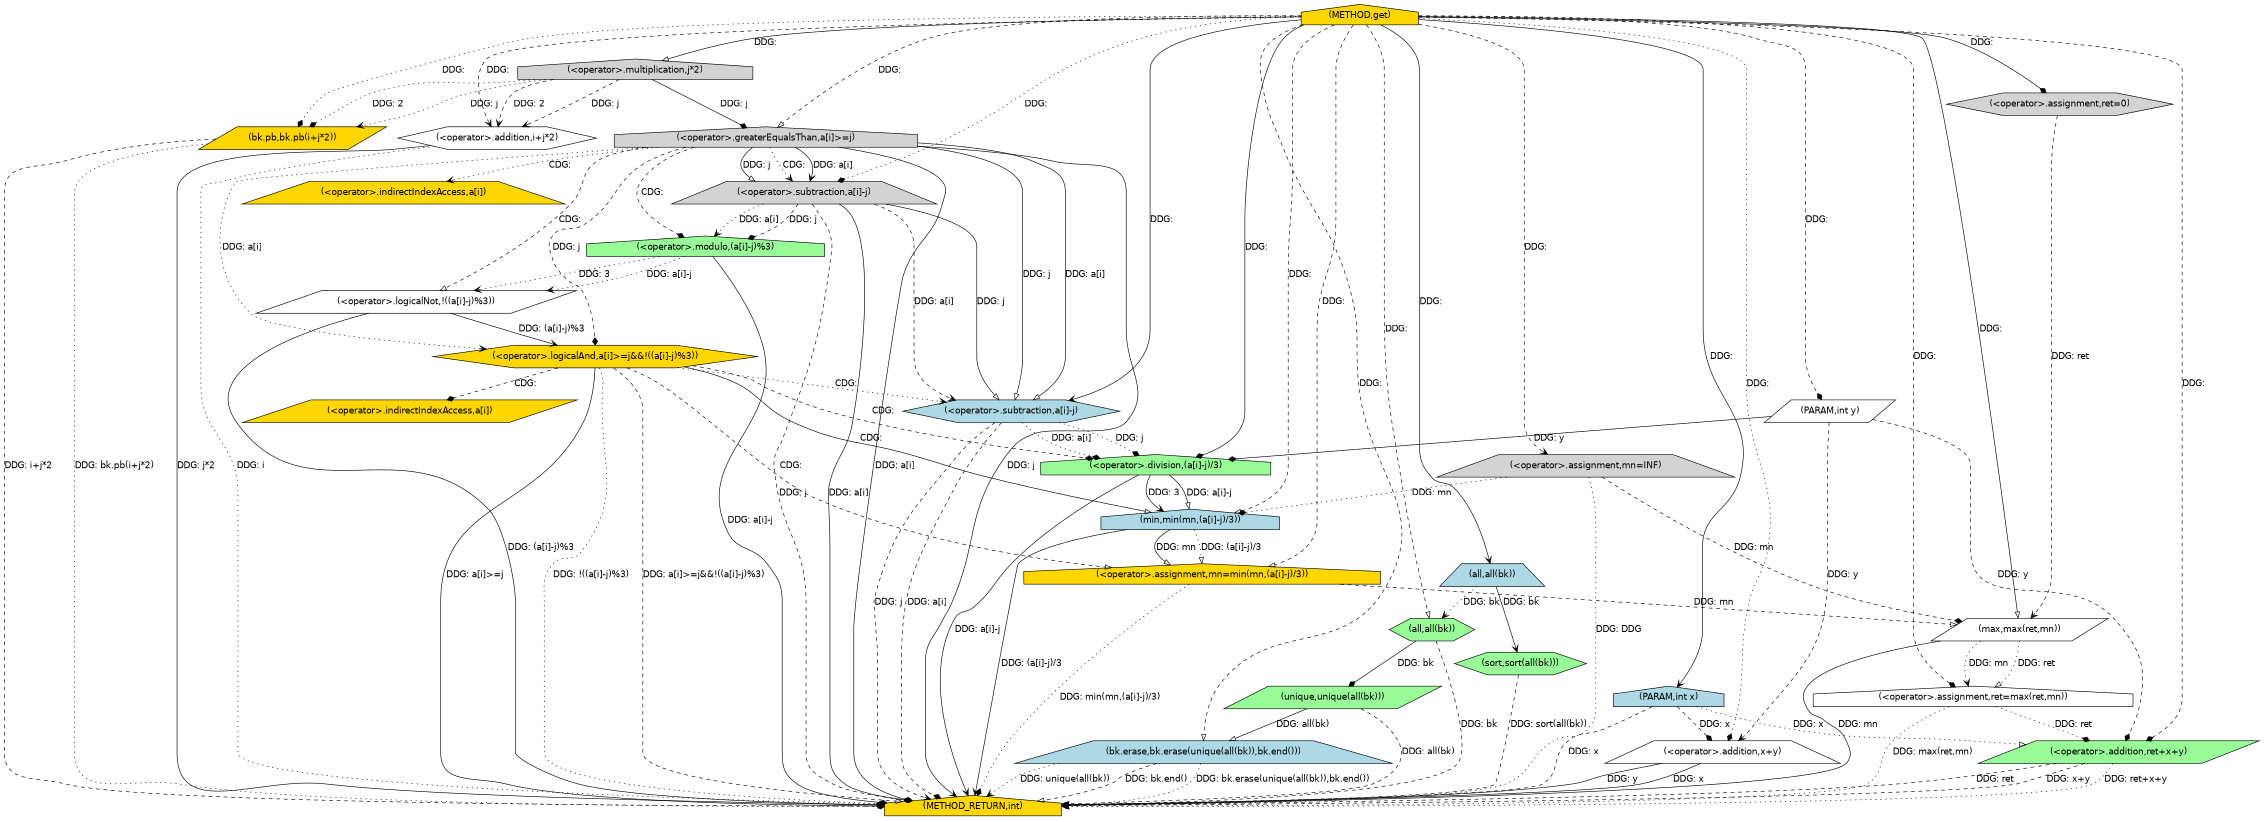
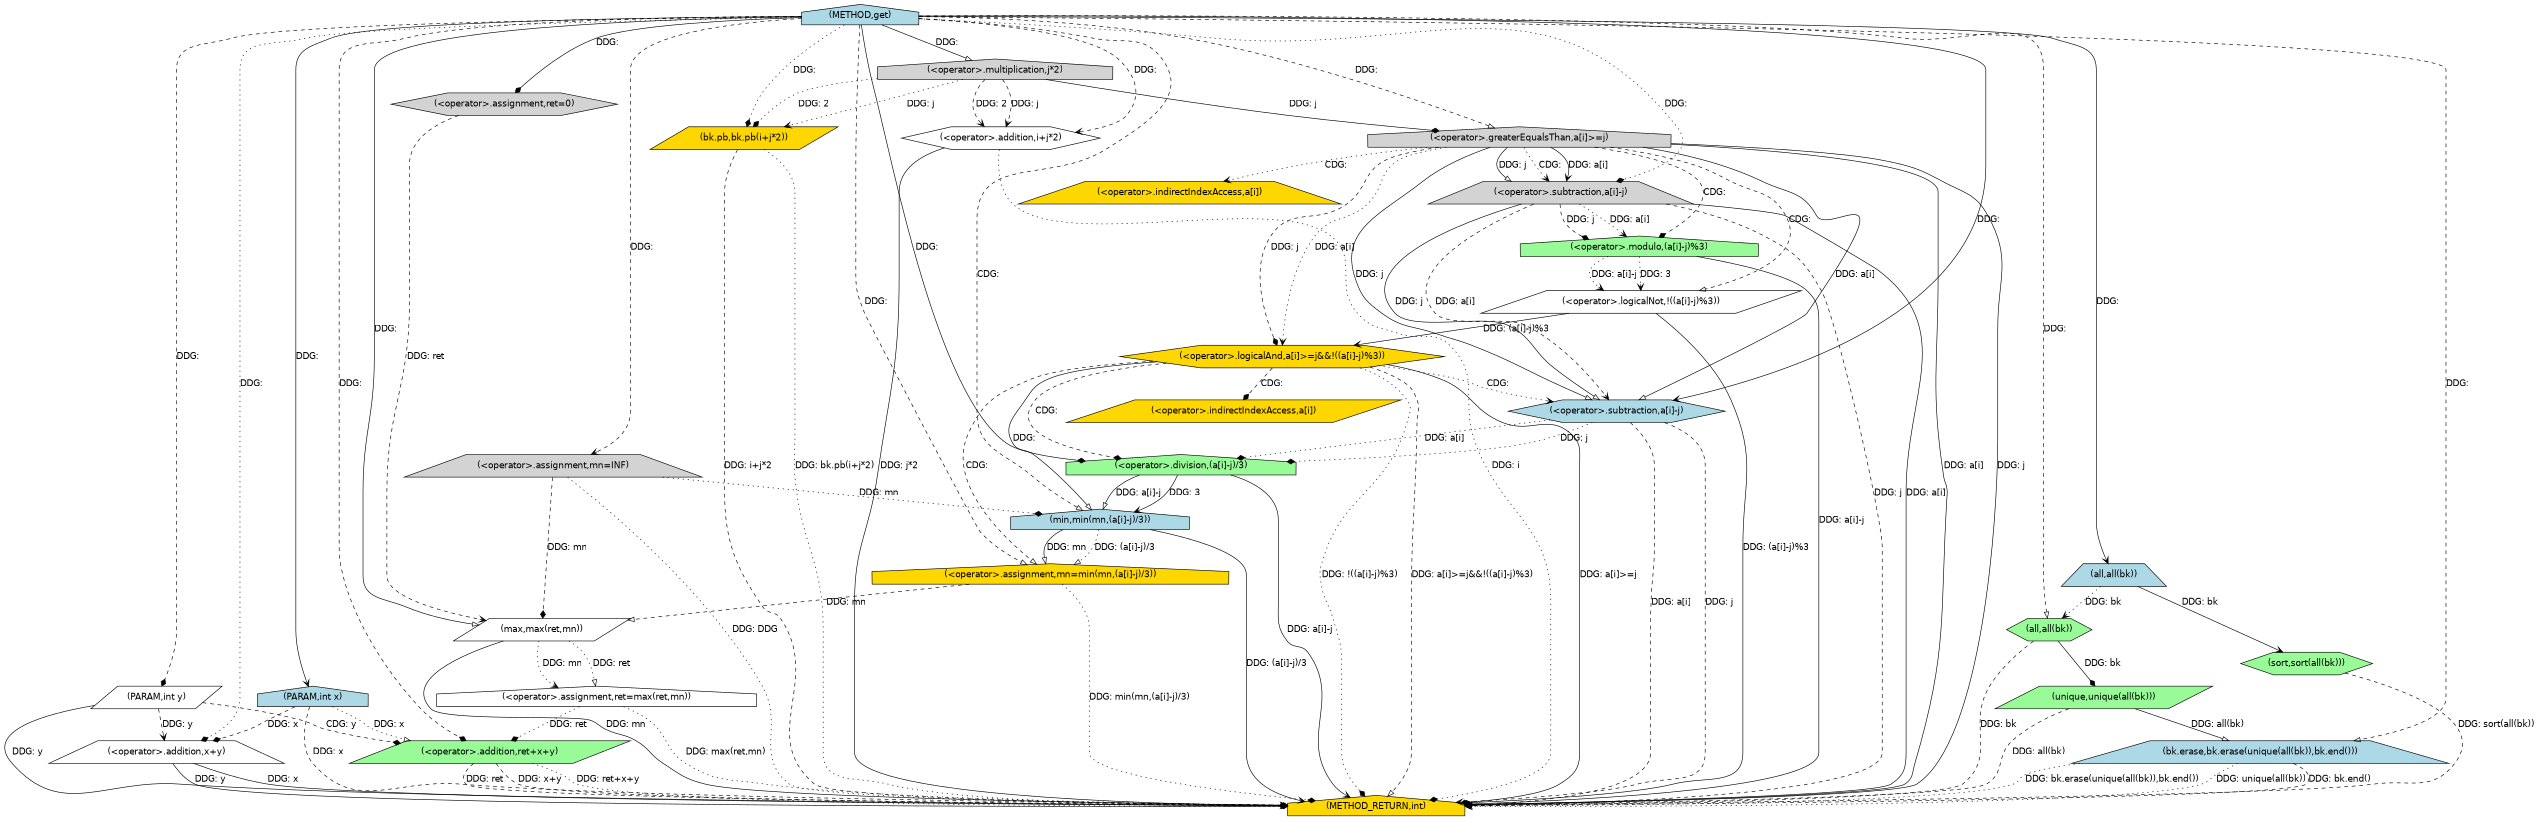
(1360, 16) -> (860, 16)
(1913, 130) -> none
(1302, 275) -> (990, 275)
(1504, 438) -> (265, 789)
(873, 439) -> (1026, 439)
(2013, 575) -> (341, 725)
